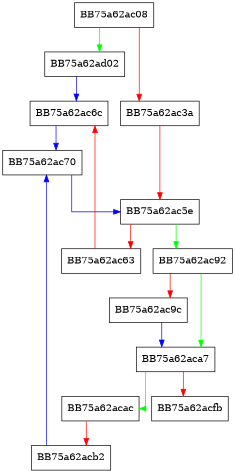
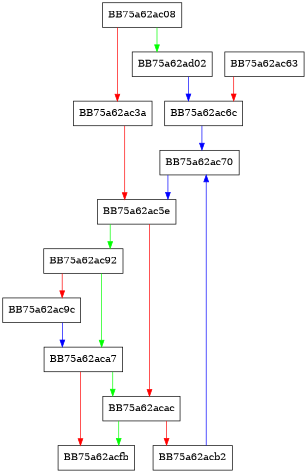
(131, 233) -> (149, 307)
none -> (119, 430)
